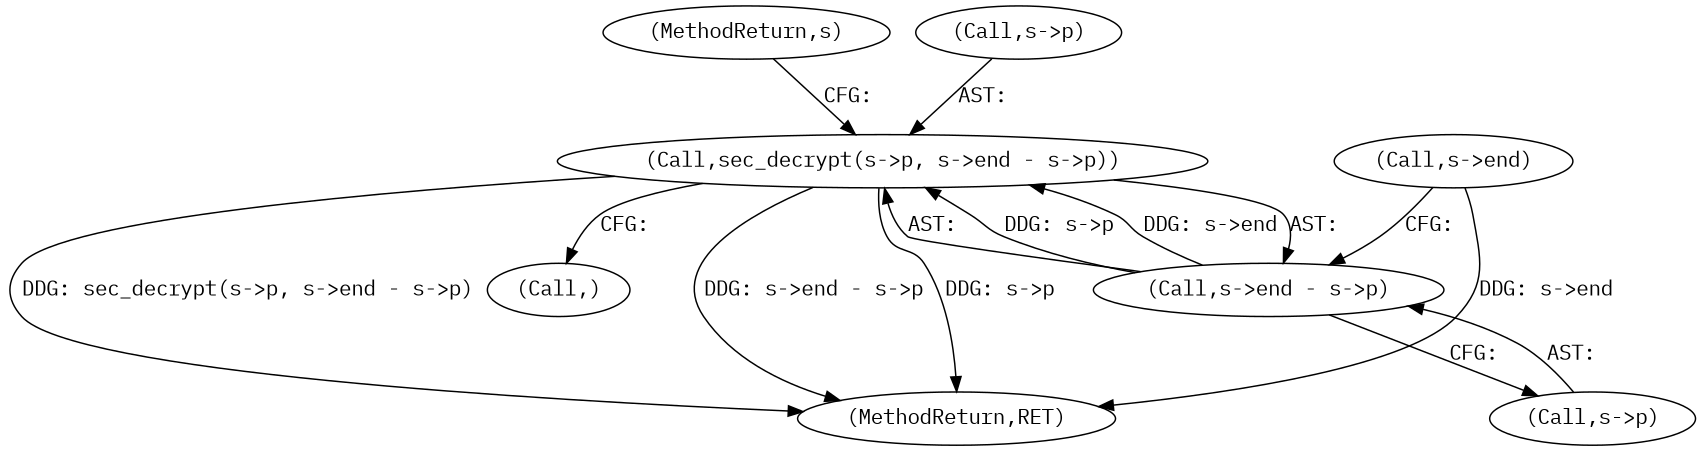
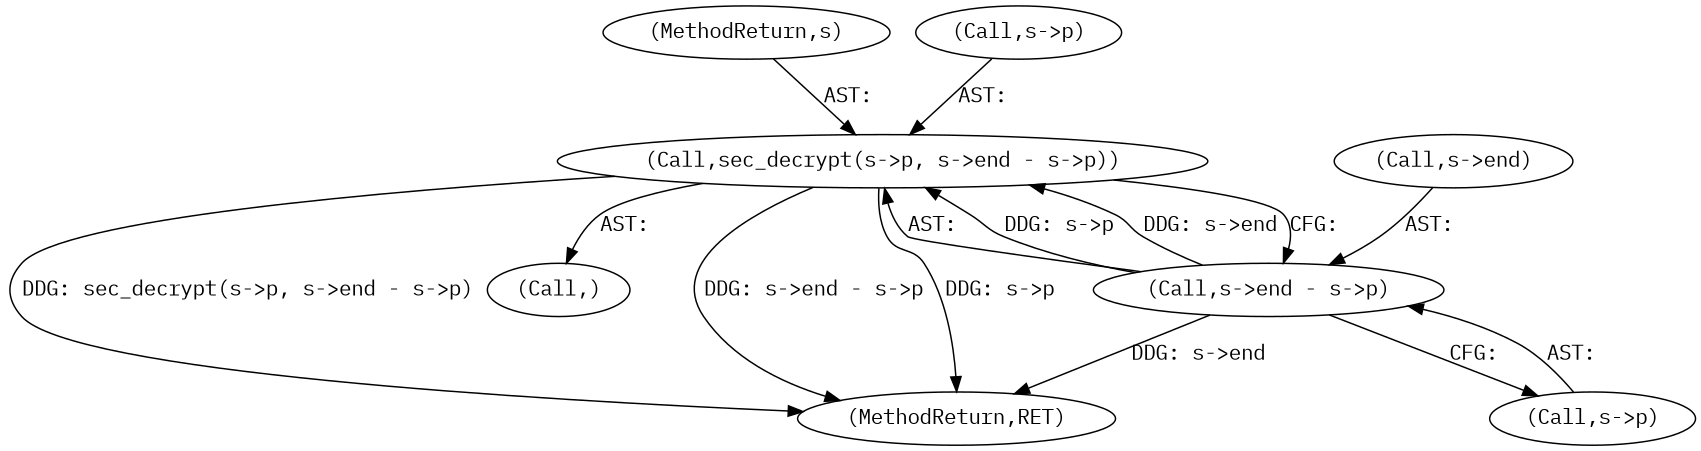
(854, 97) -> (854, 97)
(631, 226) -> (631, 226)
(1320, 226) -> (1320, 226)
(1436, 226) -> (1436, 226)
(1357, 364) -> (1119, 352)
